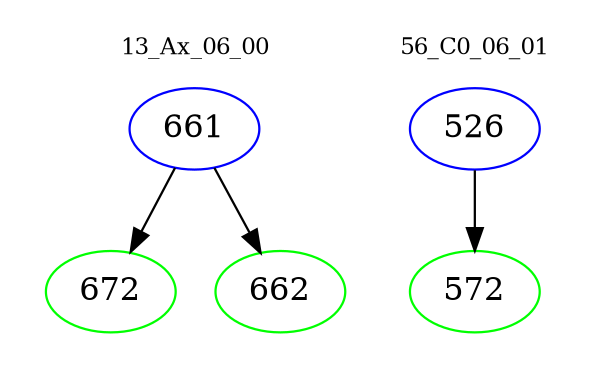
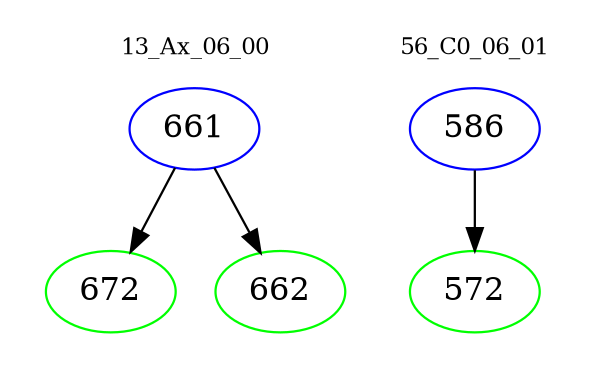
(475, 129) -> (475, 129)
